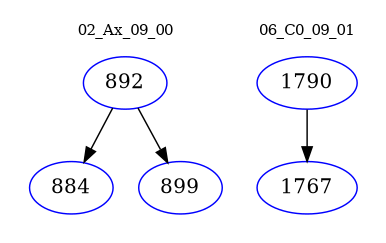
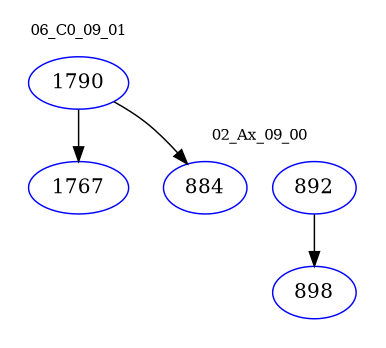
(102, 129) -> (160, 135)
(180, 188) -> (314, 293)
